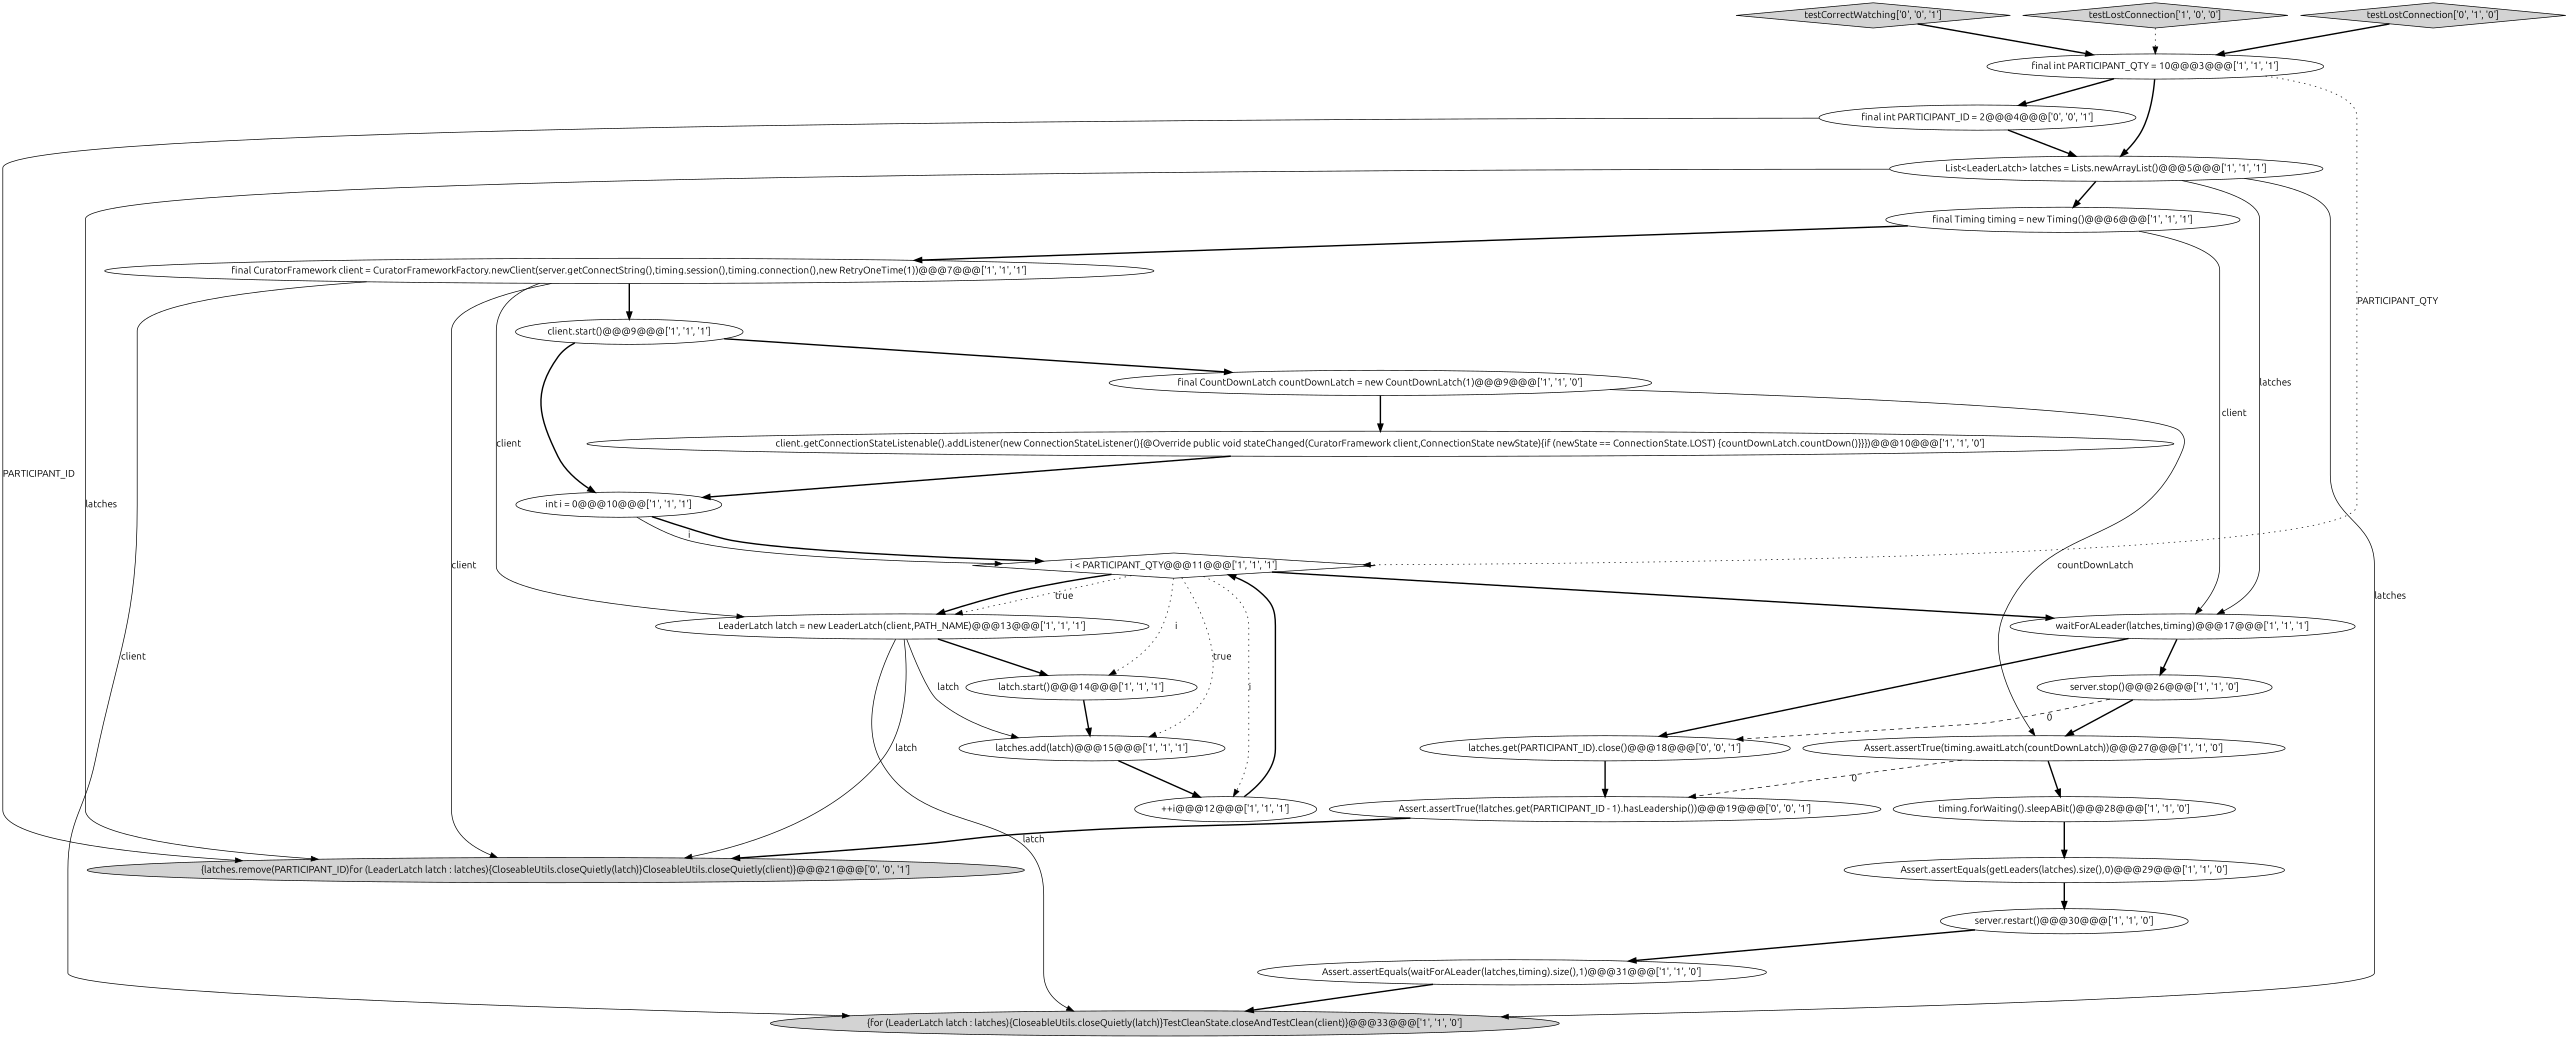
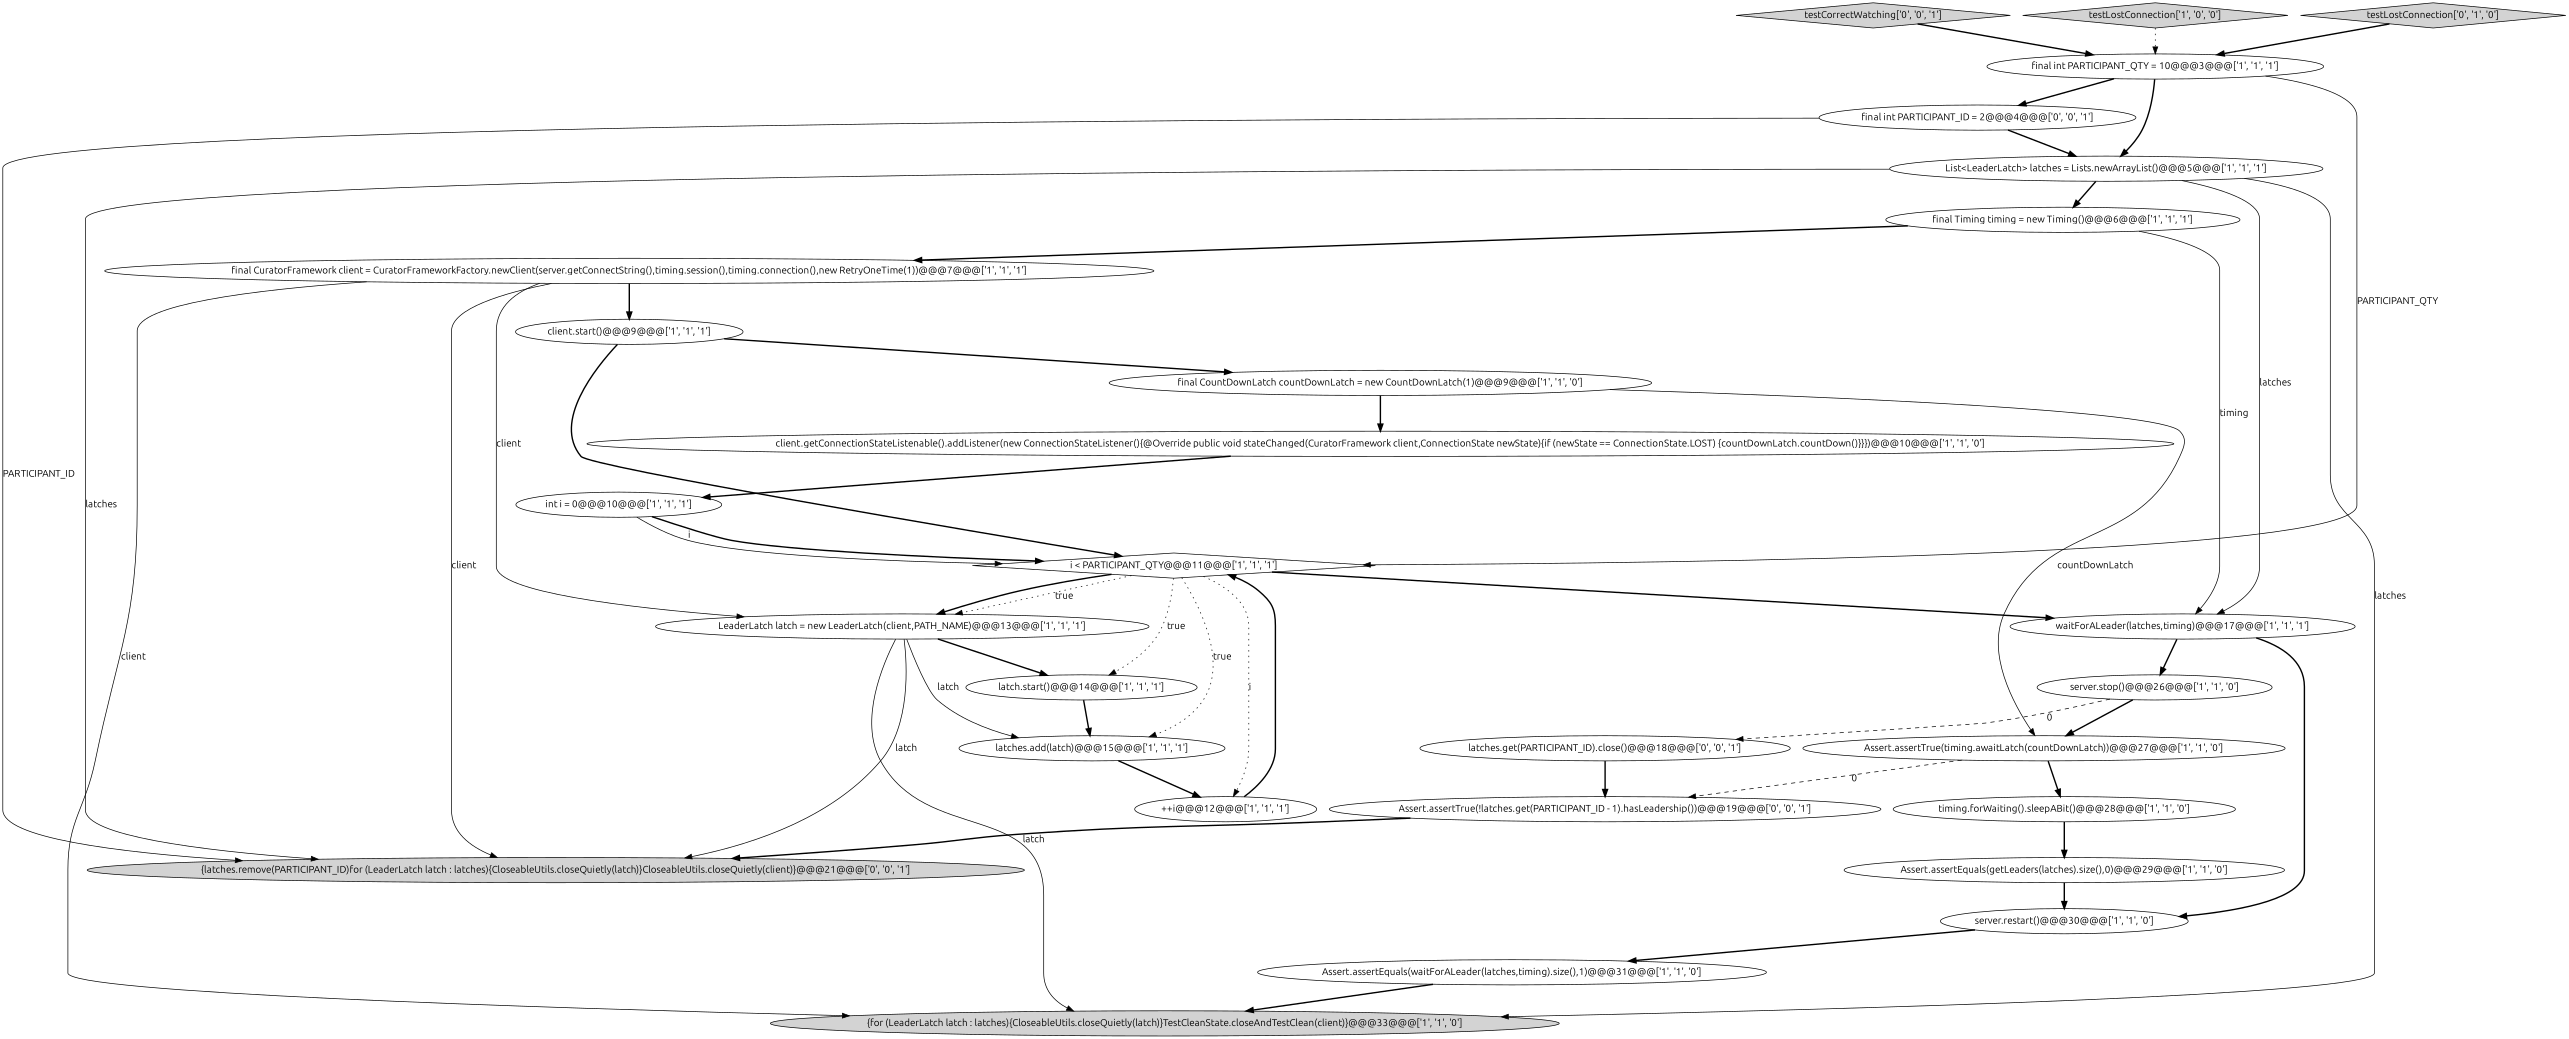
(2234, 413) -> (2234, 413)
(543, 418) -> (784, 498)
(2113, 546) -> (2113, 546)
(1176, 626) -> (1176, 626)
(1898, 687) -> (2304, 809)
